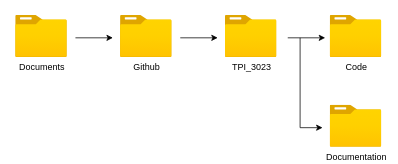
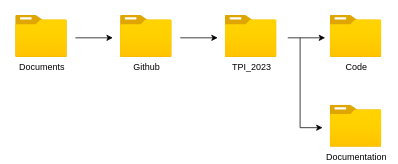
(252, 68) -> (252, 68)
